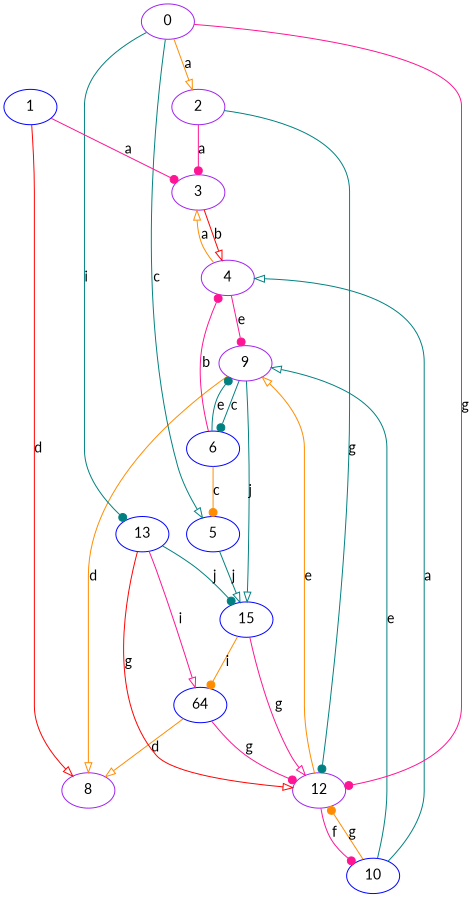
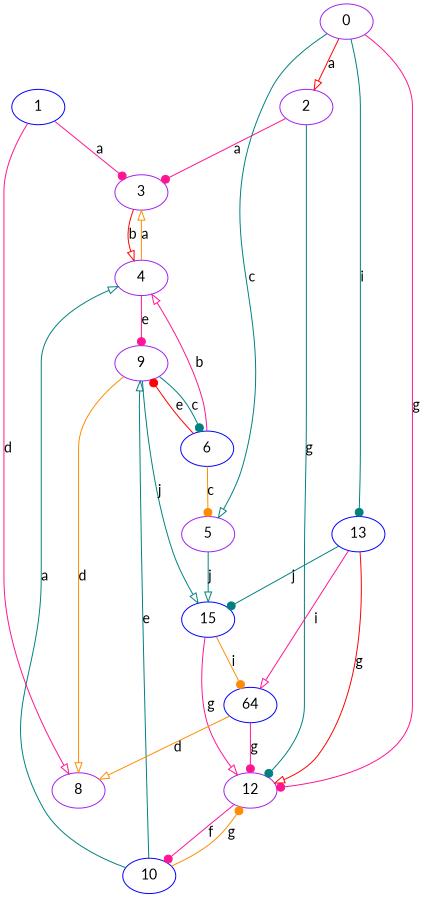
(181, 60) -> (329, 60)
(200, 366) -> (190, 364)
(215, 406) -> (174, 411)
(34, 451) -> (4, 448)
(213, 534) -> (208, 534)
(304, 574) -> none
